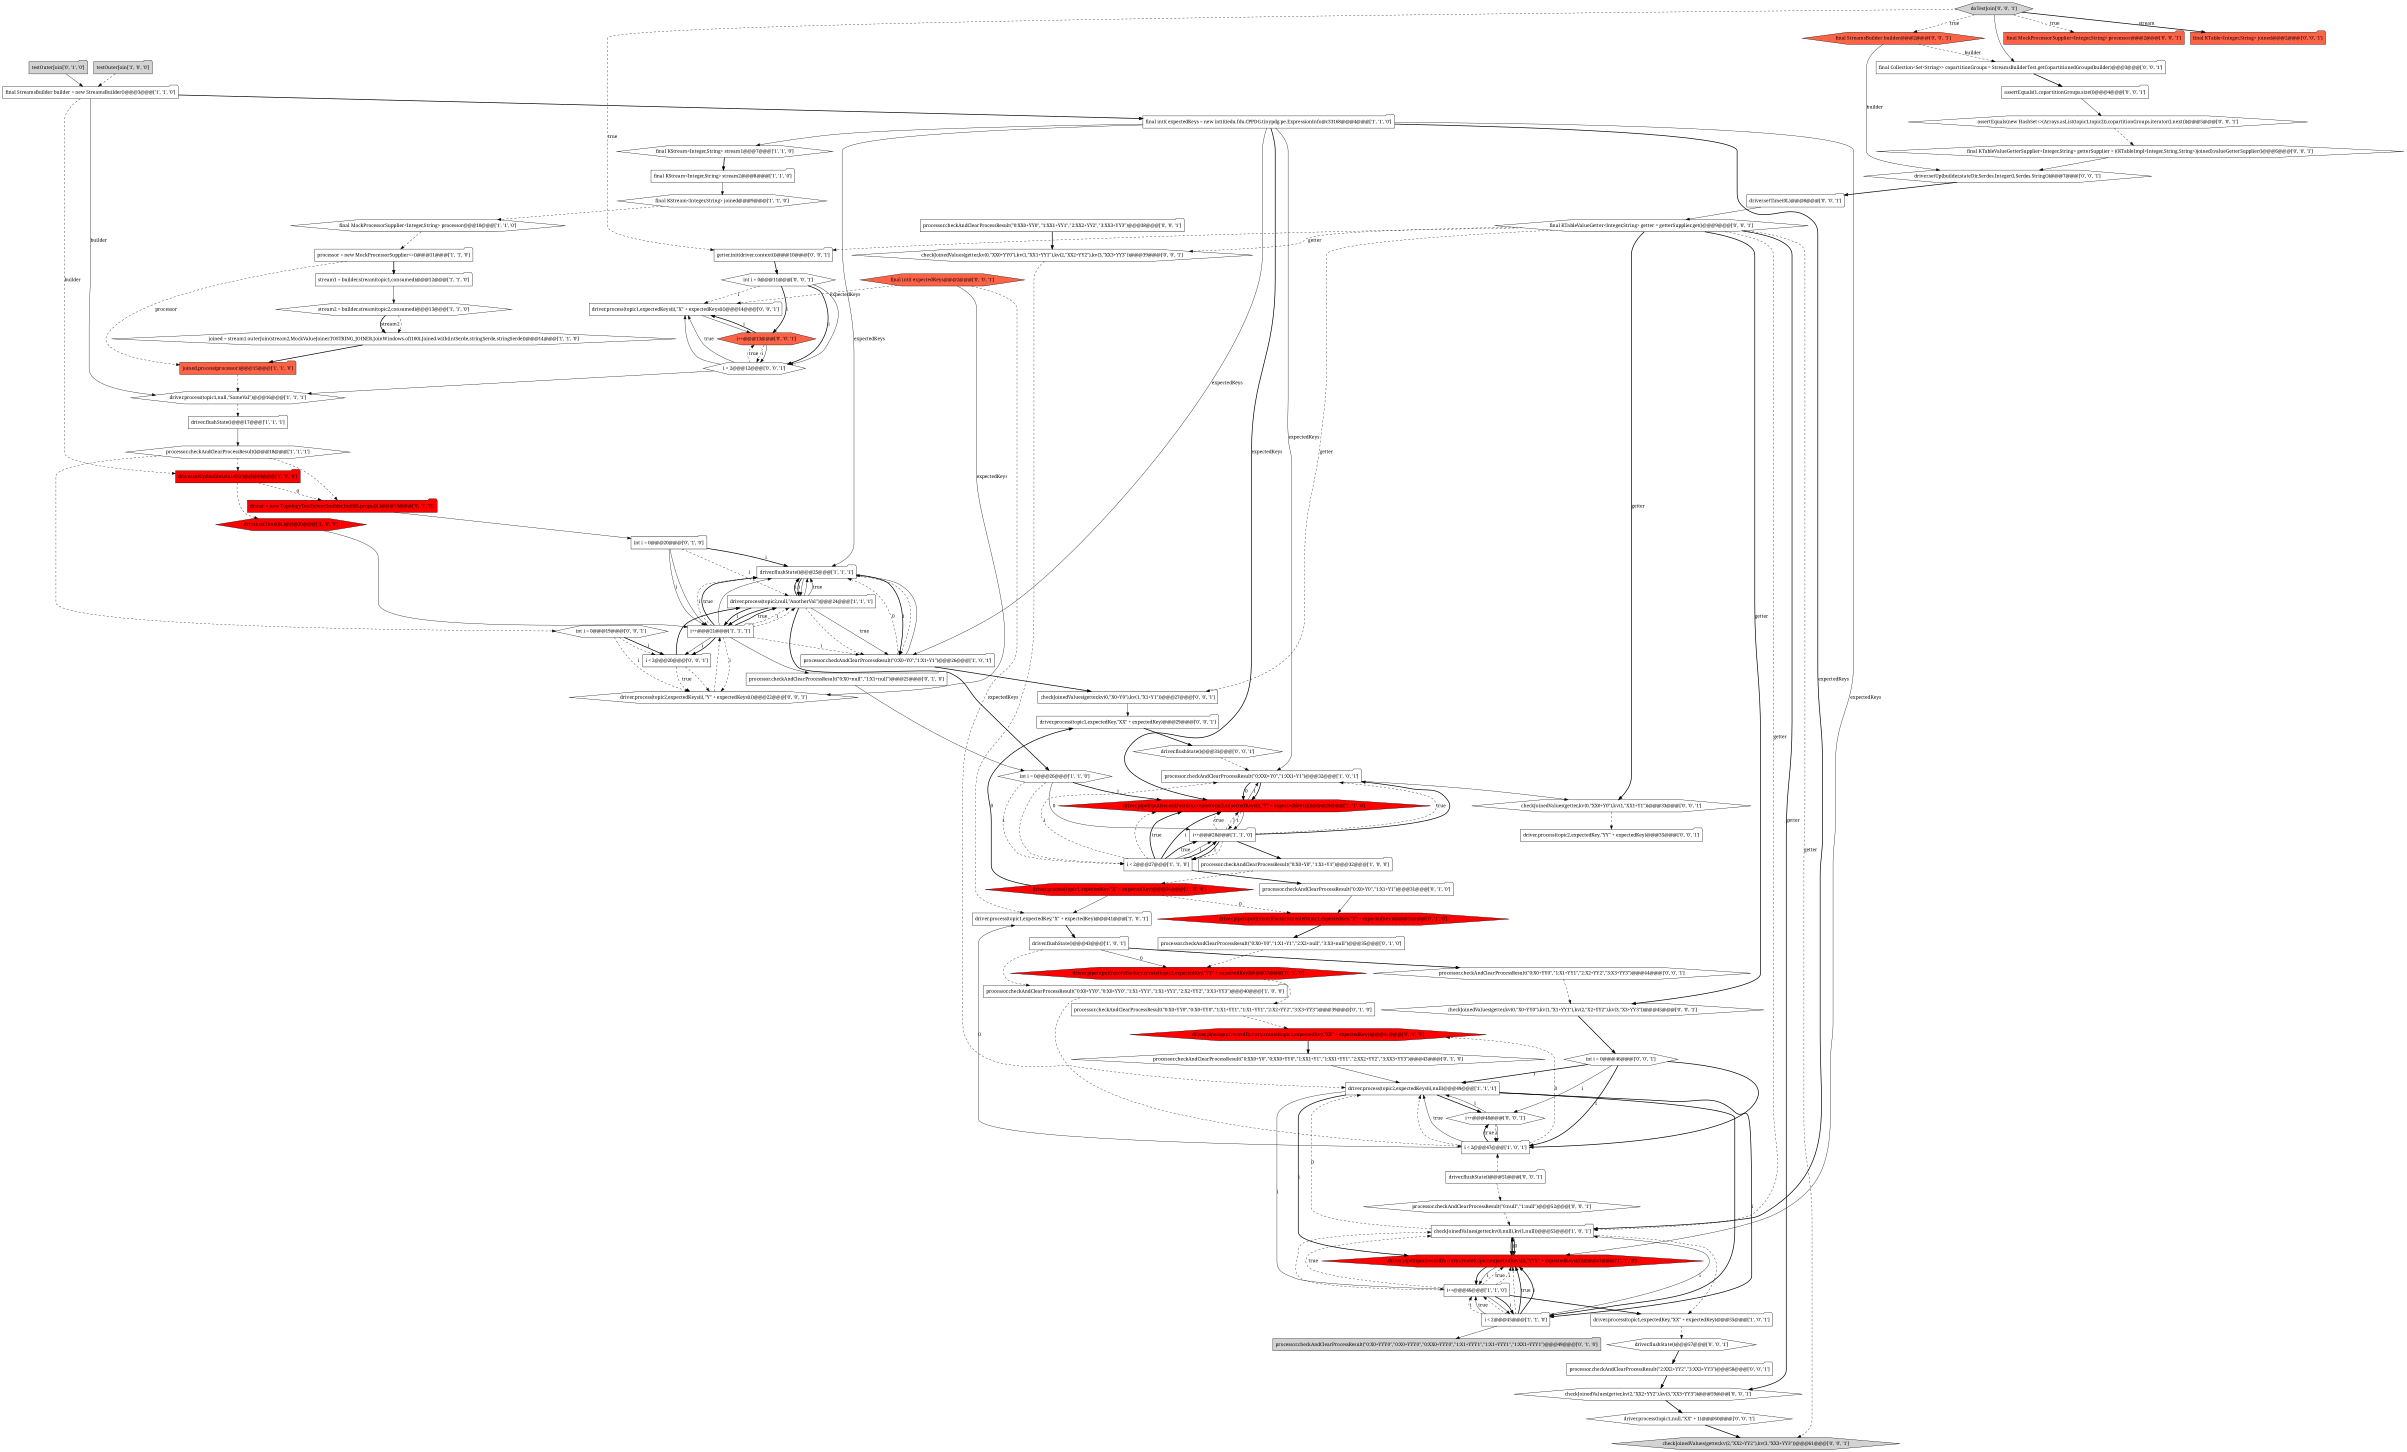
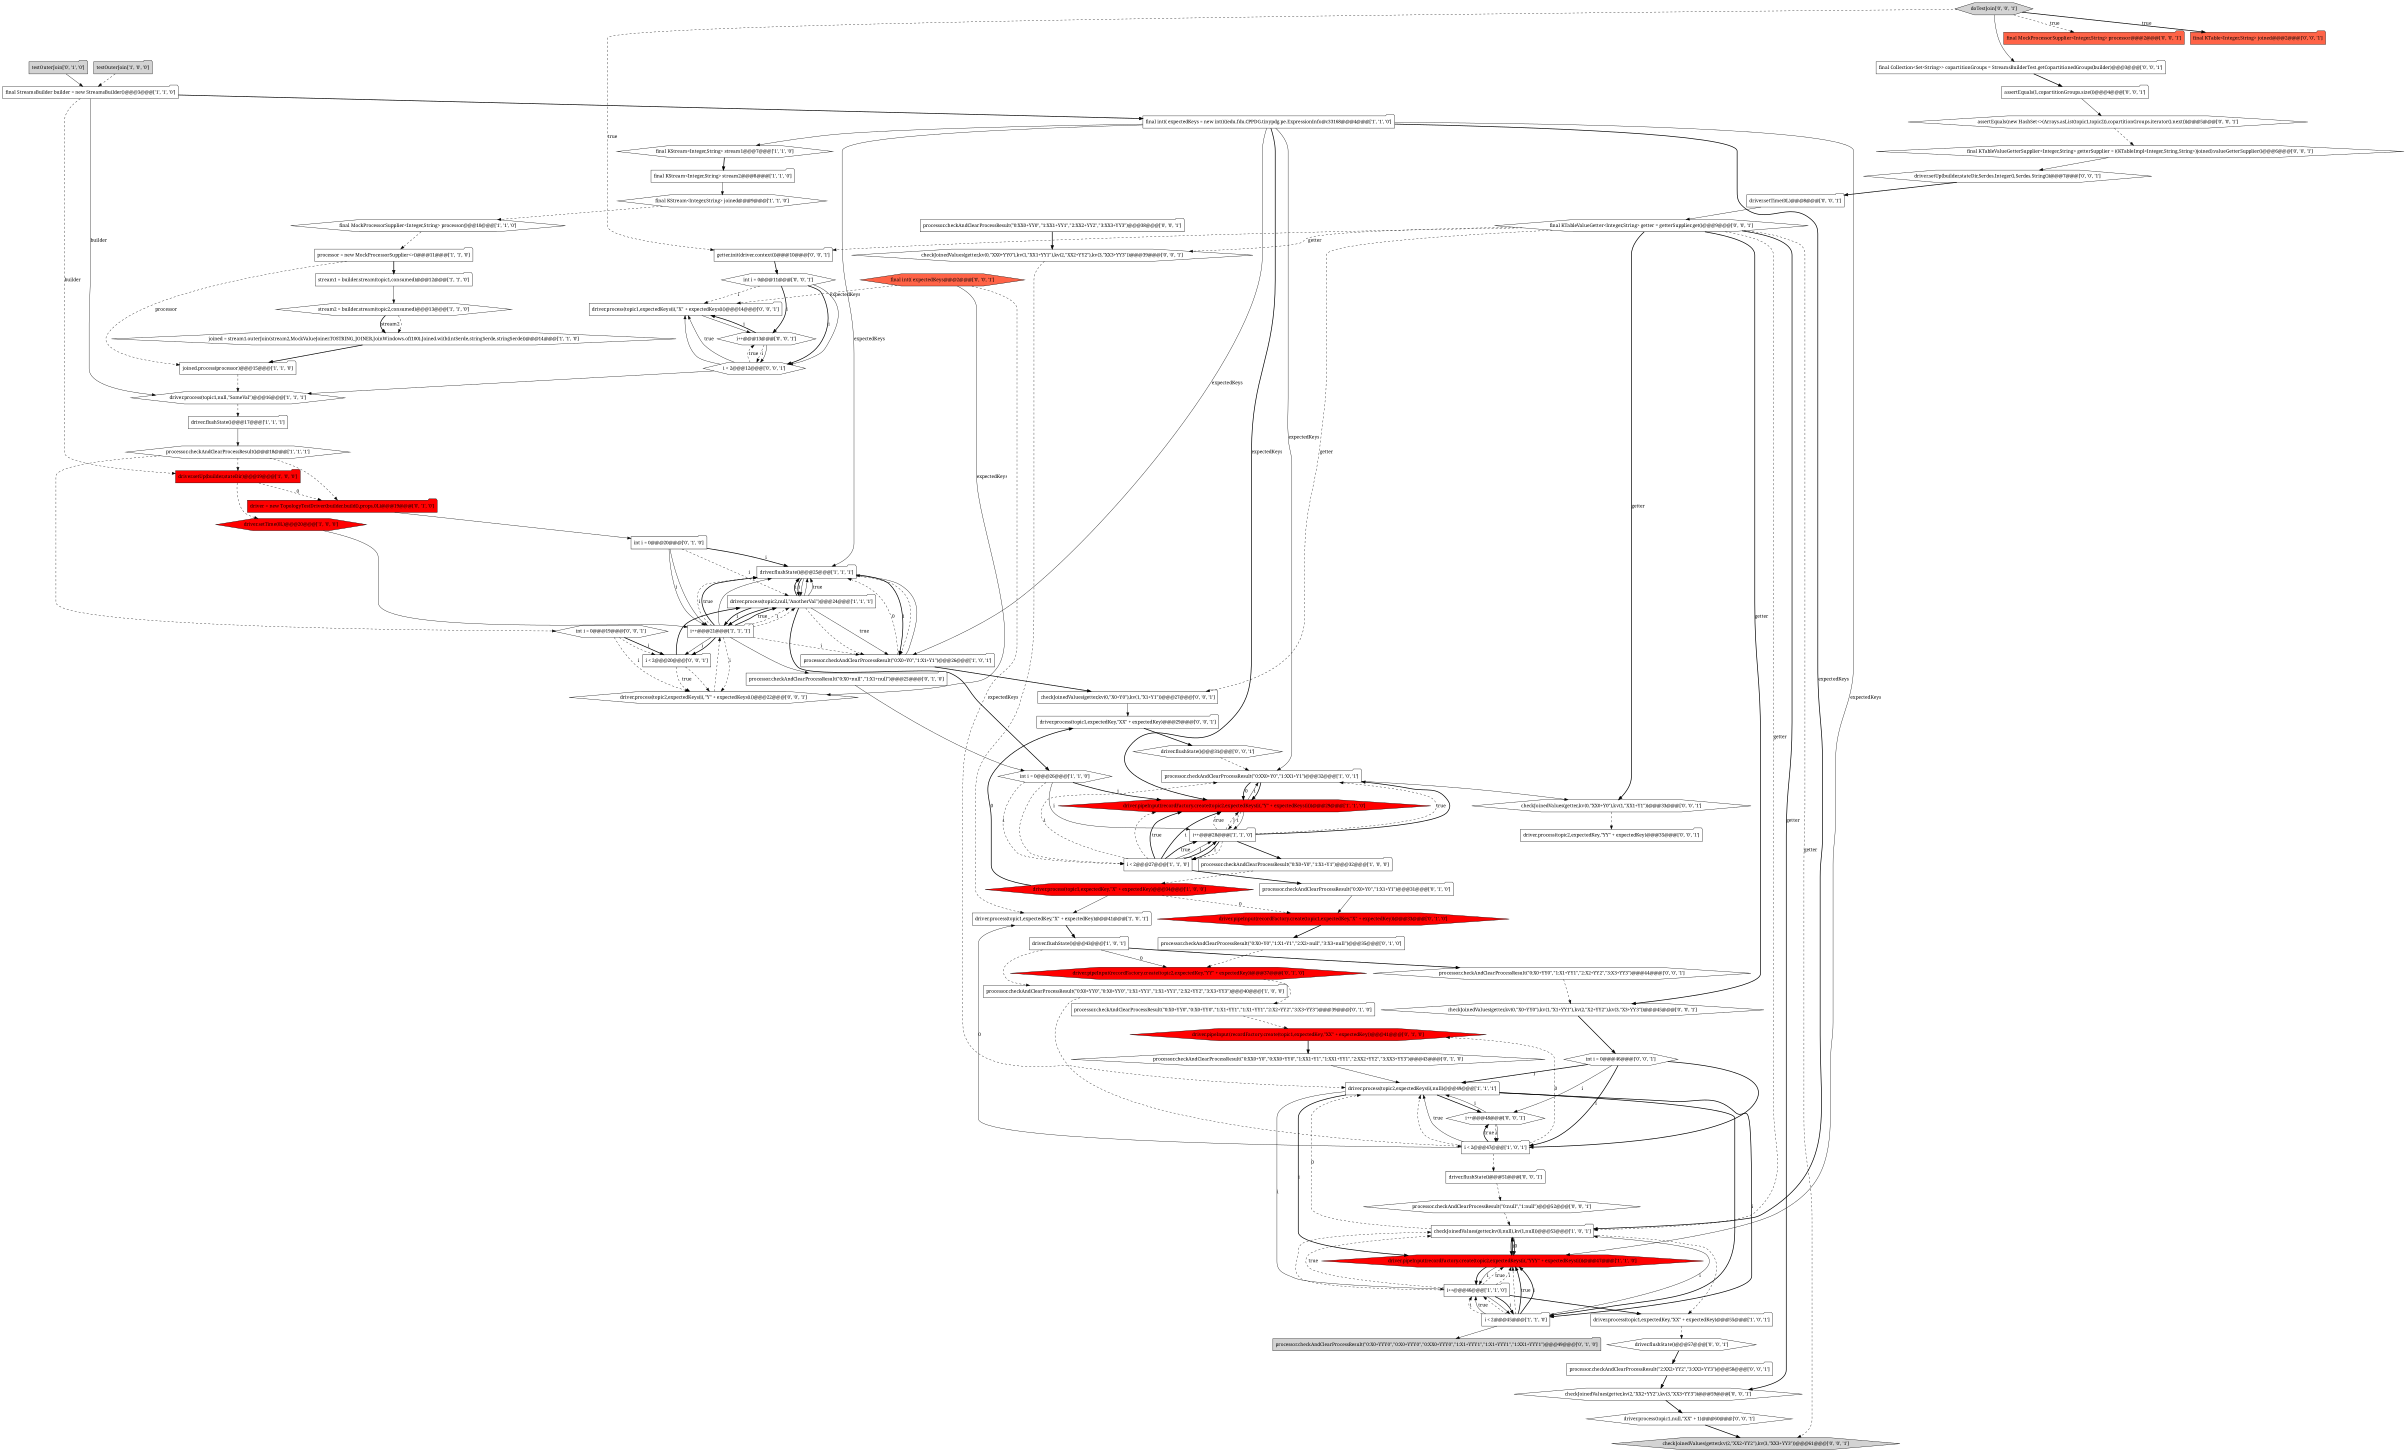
(2147, 24) -> (2147, 24)
(1893, 38) -> none
(767, 339) -> (767, 339)
(238, 368) -> (238, 368)
(1054, 806) -> (1054, 806)
(1498, 1164) -> (1493, 1161)
